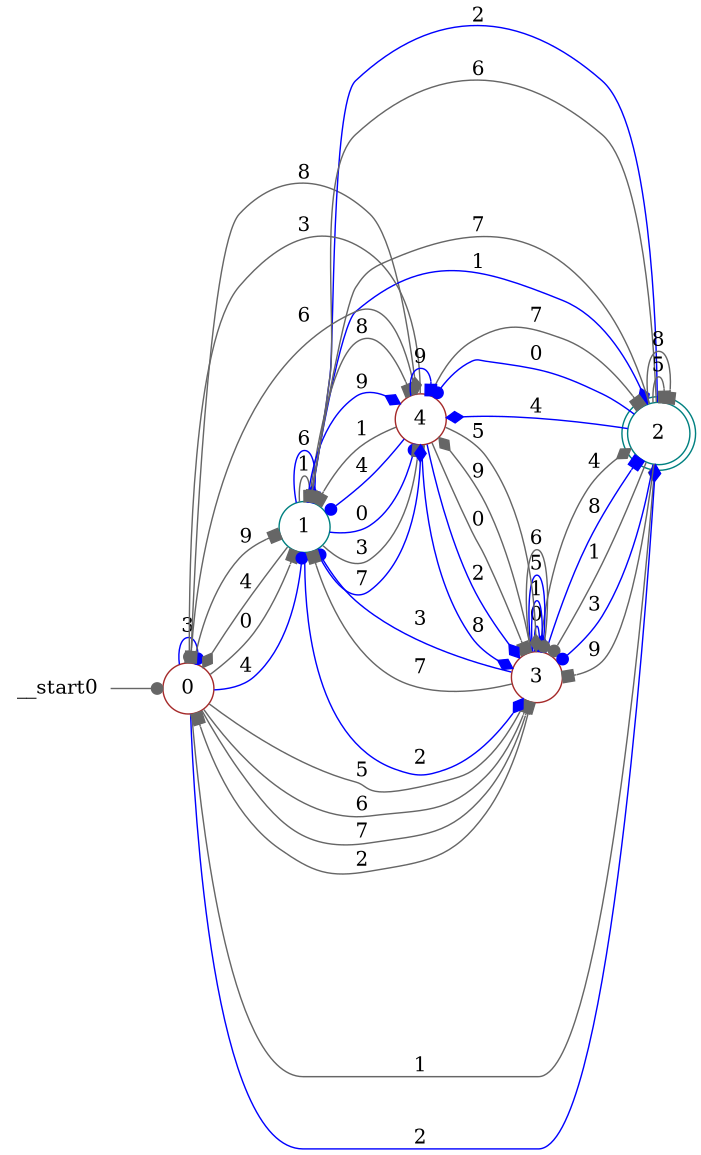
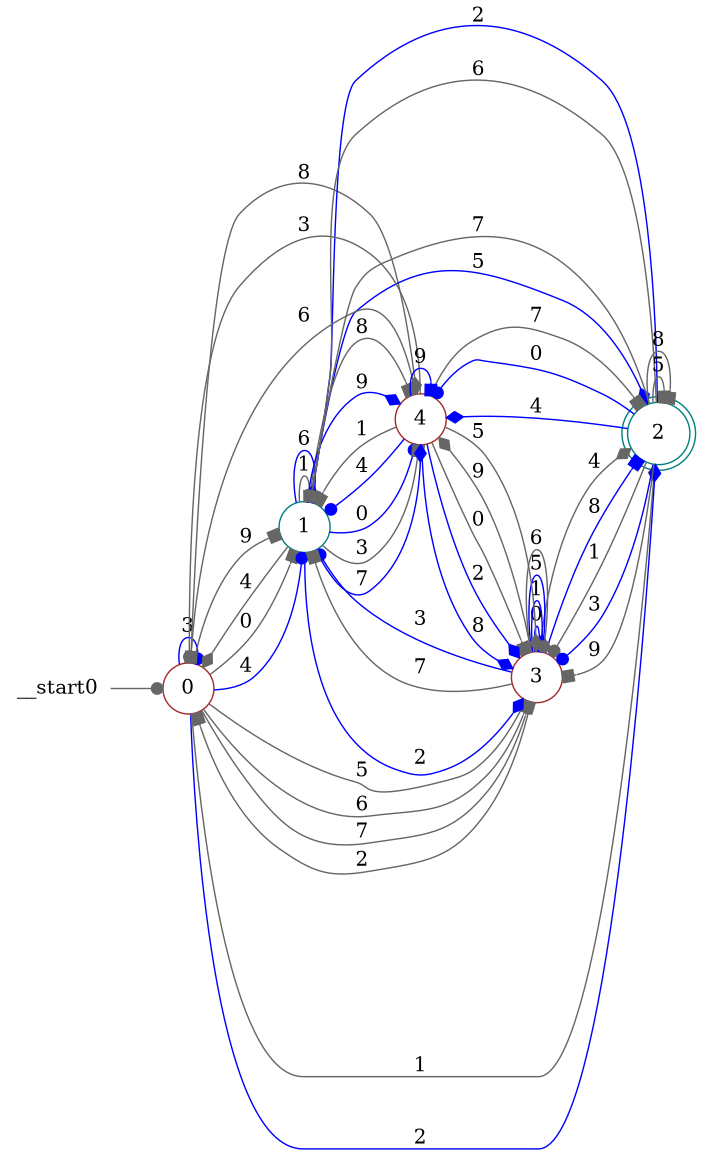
(479, 263) -> (479, 263)
